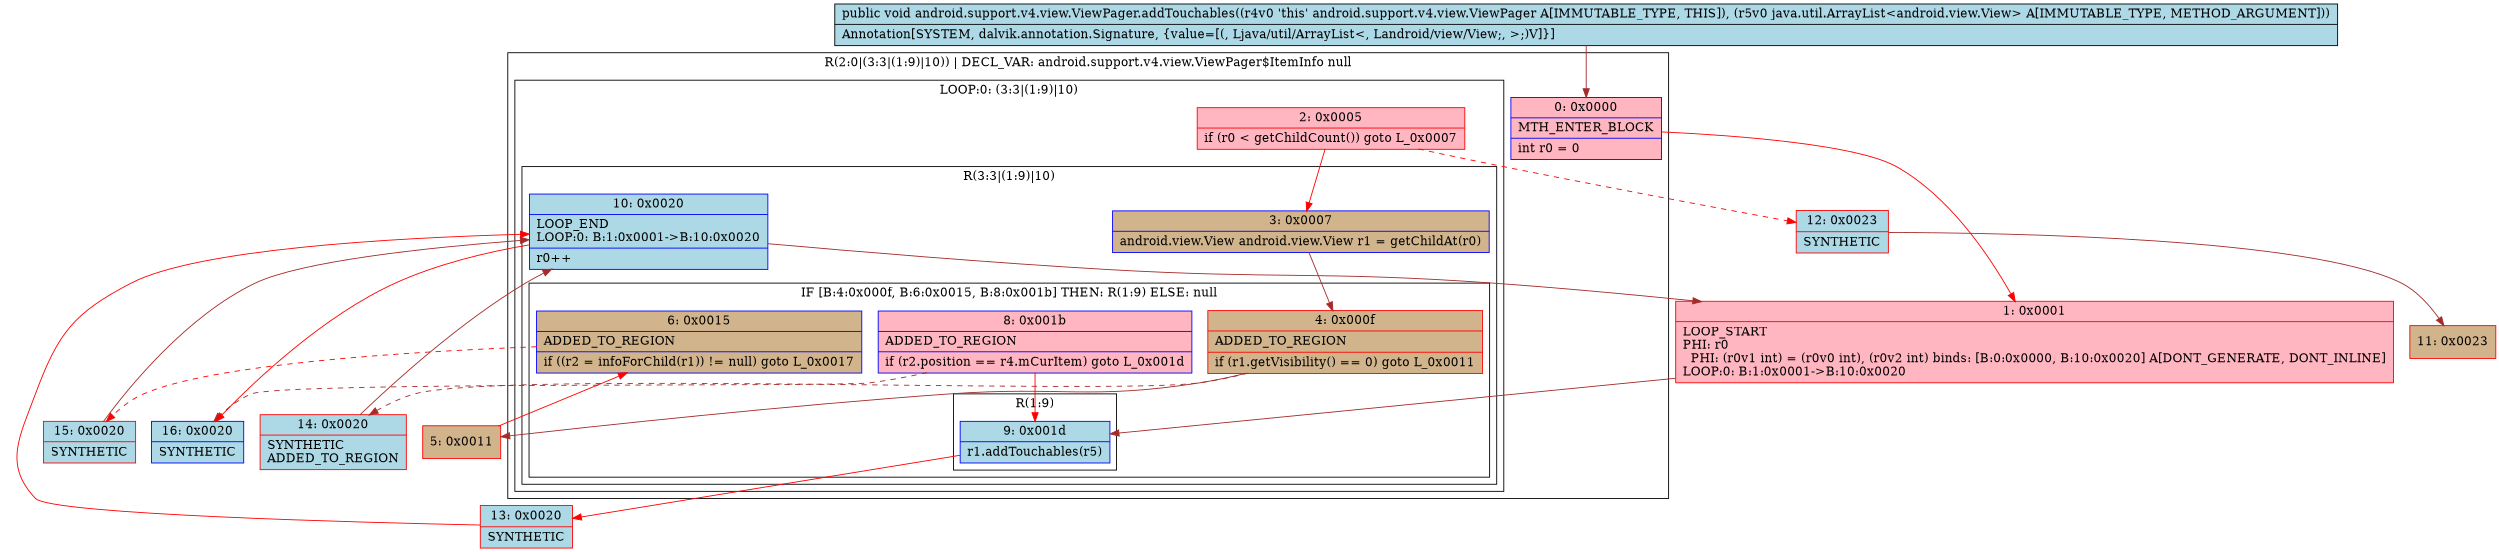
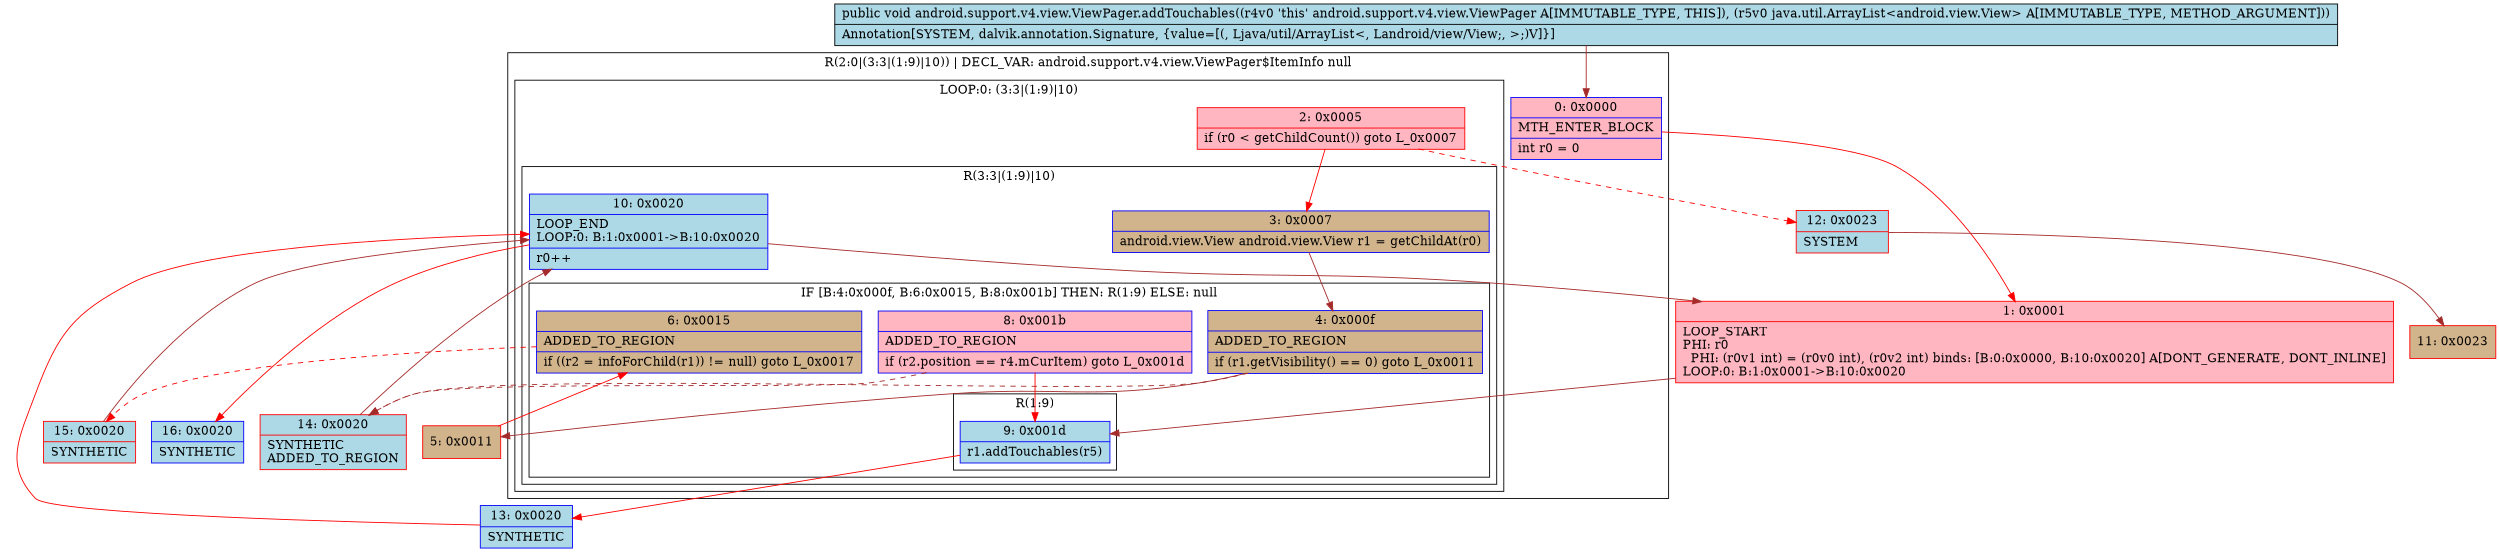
(1842, 242) -> (1831, 242)
(1345, 342) -> (1345, 342)
(428, 386) -> (650, 386)
(526, 527) -> (526, 527)
